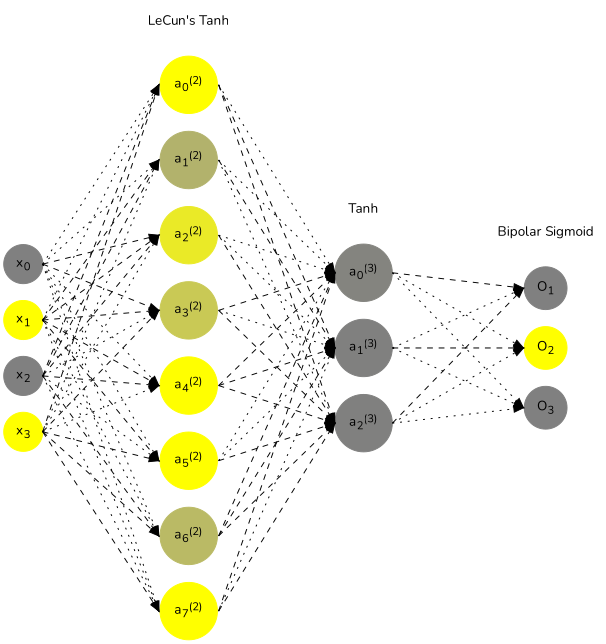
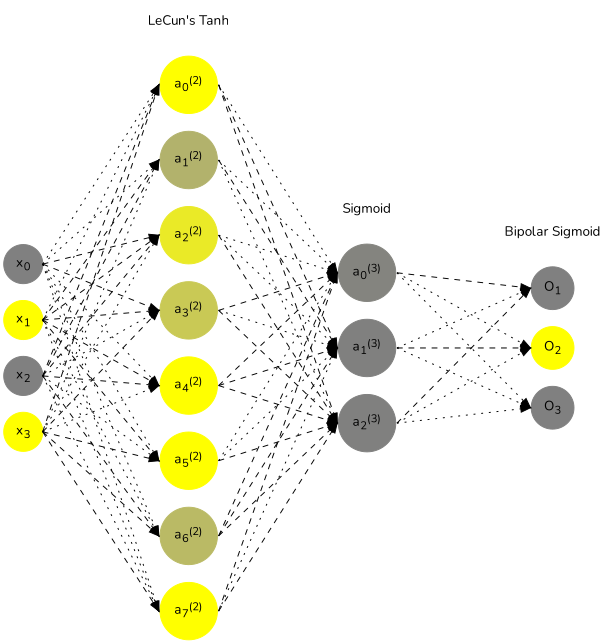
(364, 209) -> (367, 209)
